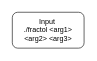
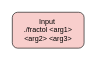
(48, 30) -> (48, 30)
